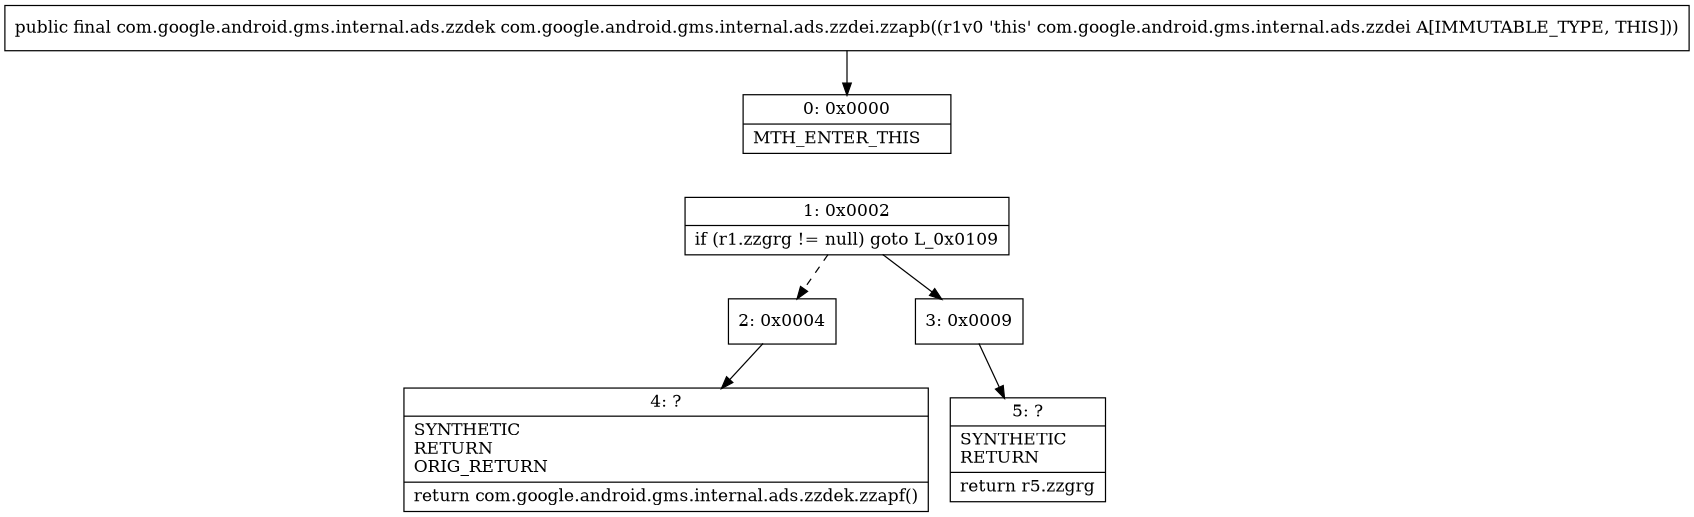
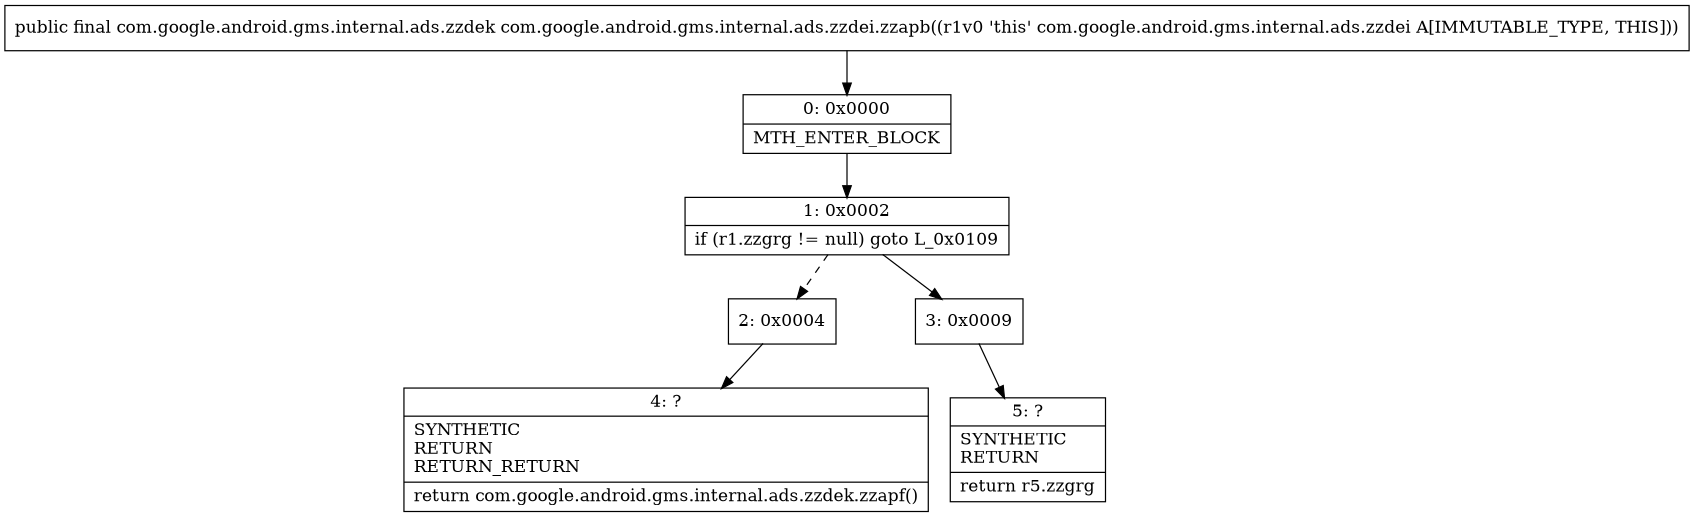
(837, 138) -> (847, 138)
none -> (847, 169)
(481, 467) -> (497, 467)
